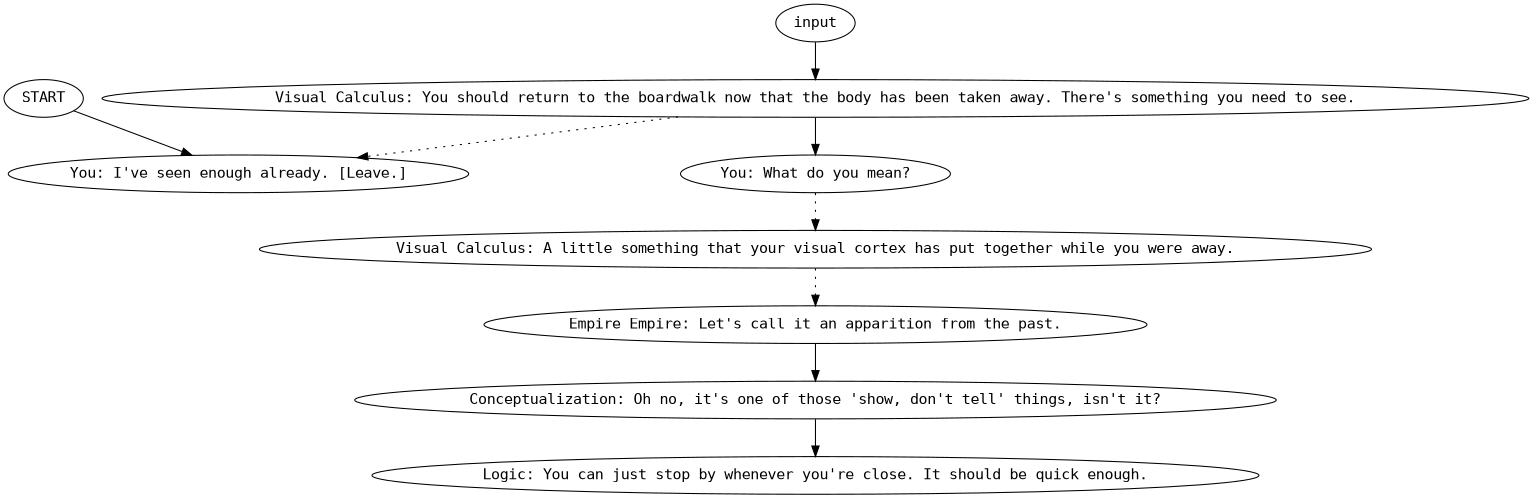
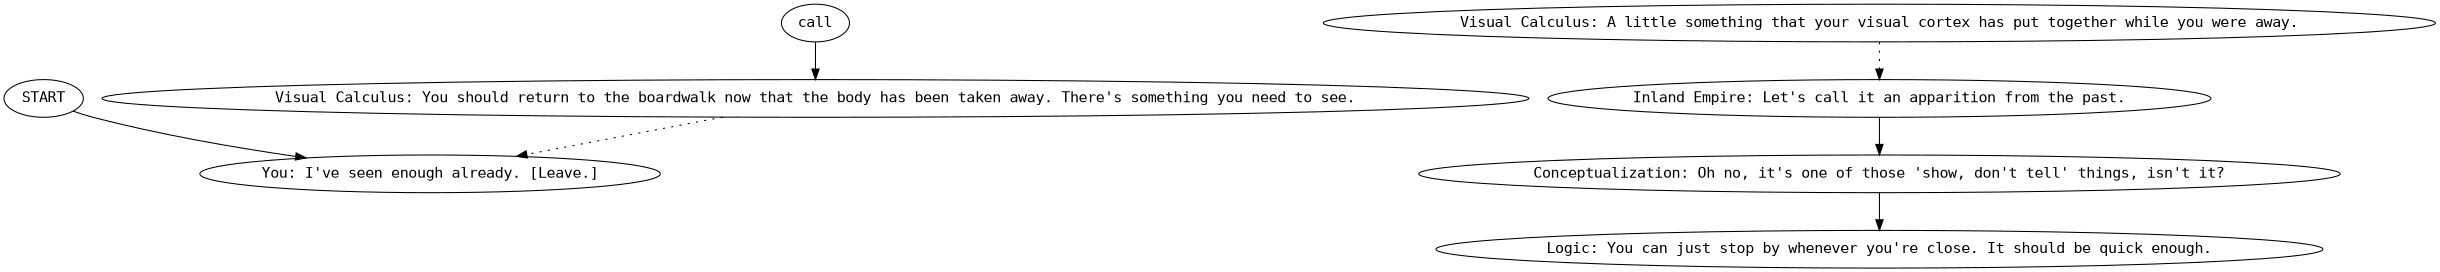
(815, 23) -> (815, 23)
(815, 174) -> none
(815, 325) -> (1879, 98)
